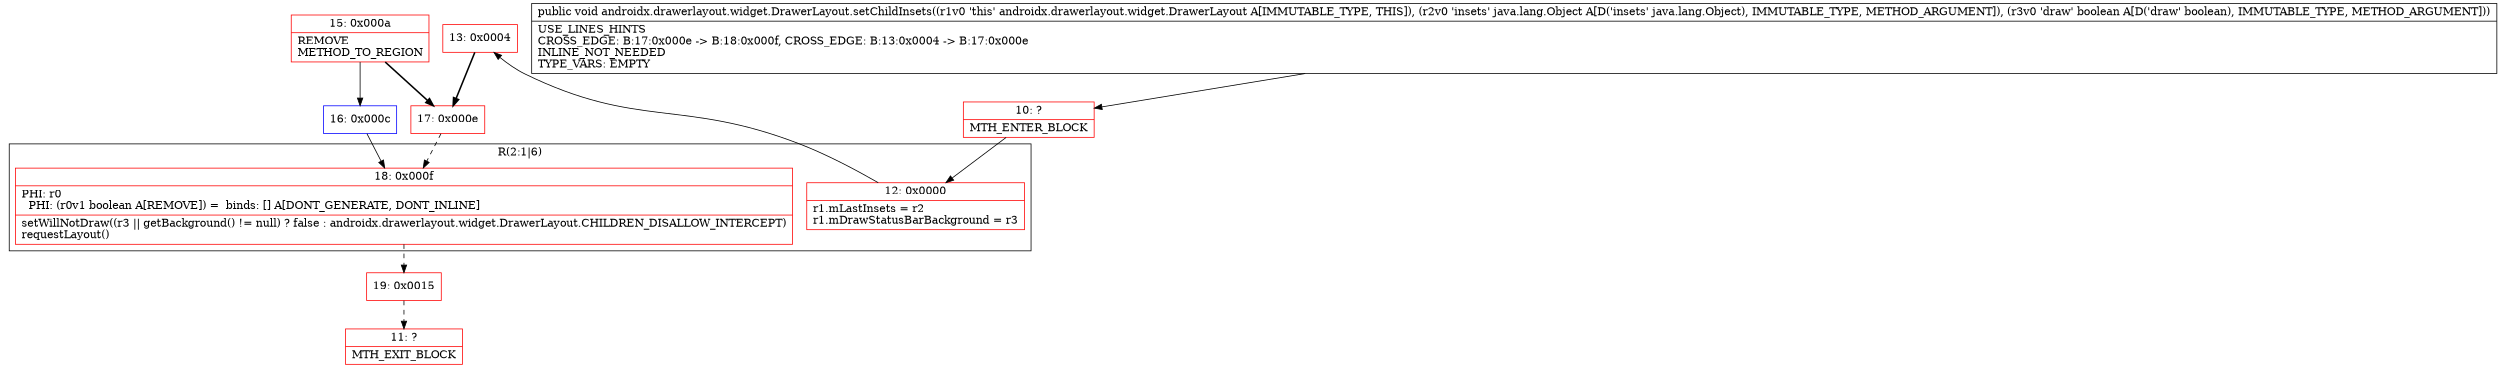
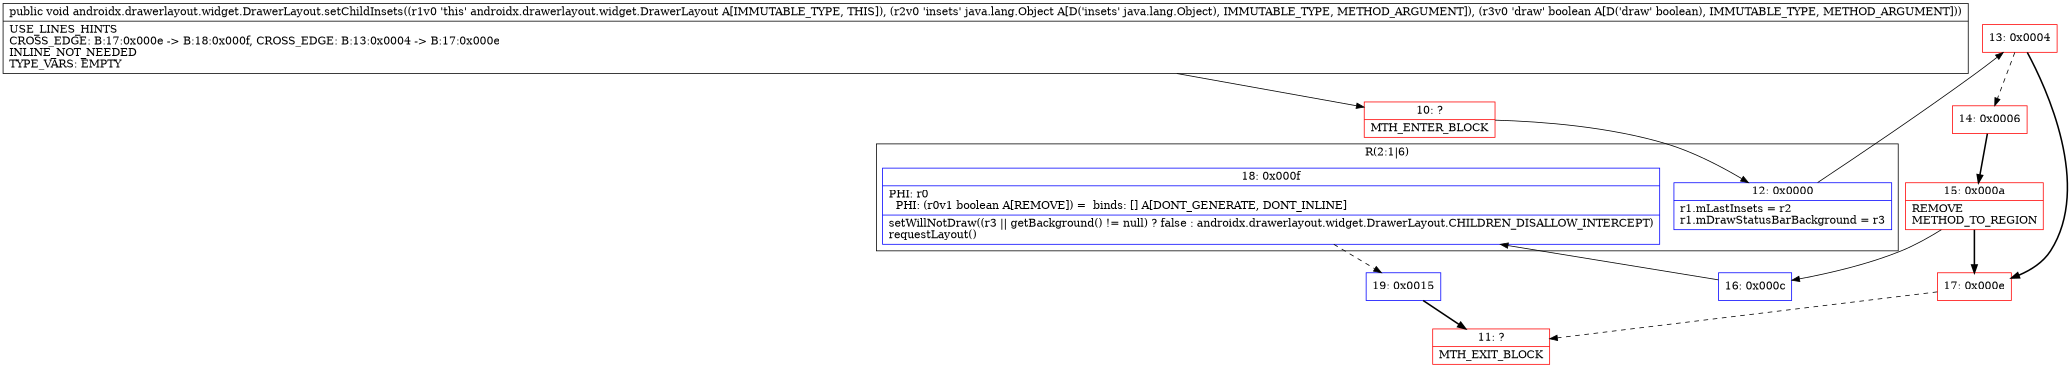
none -> (1990, 120)
(433, 149) -> (1747, 315)
(404, 206) -> (1271, 206)
(916, 206) -> (1783, 206)
(404, 287) -> (1403, 287)
(404, 311) -> (1441, 312)
